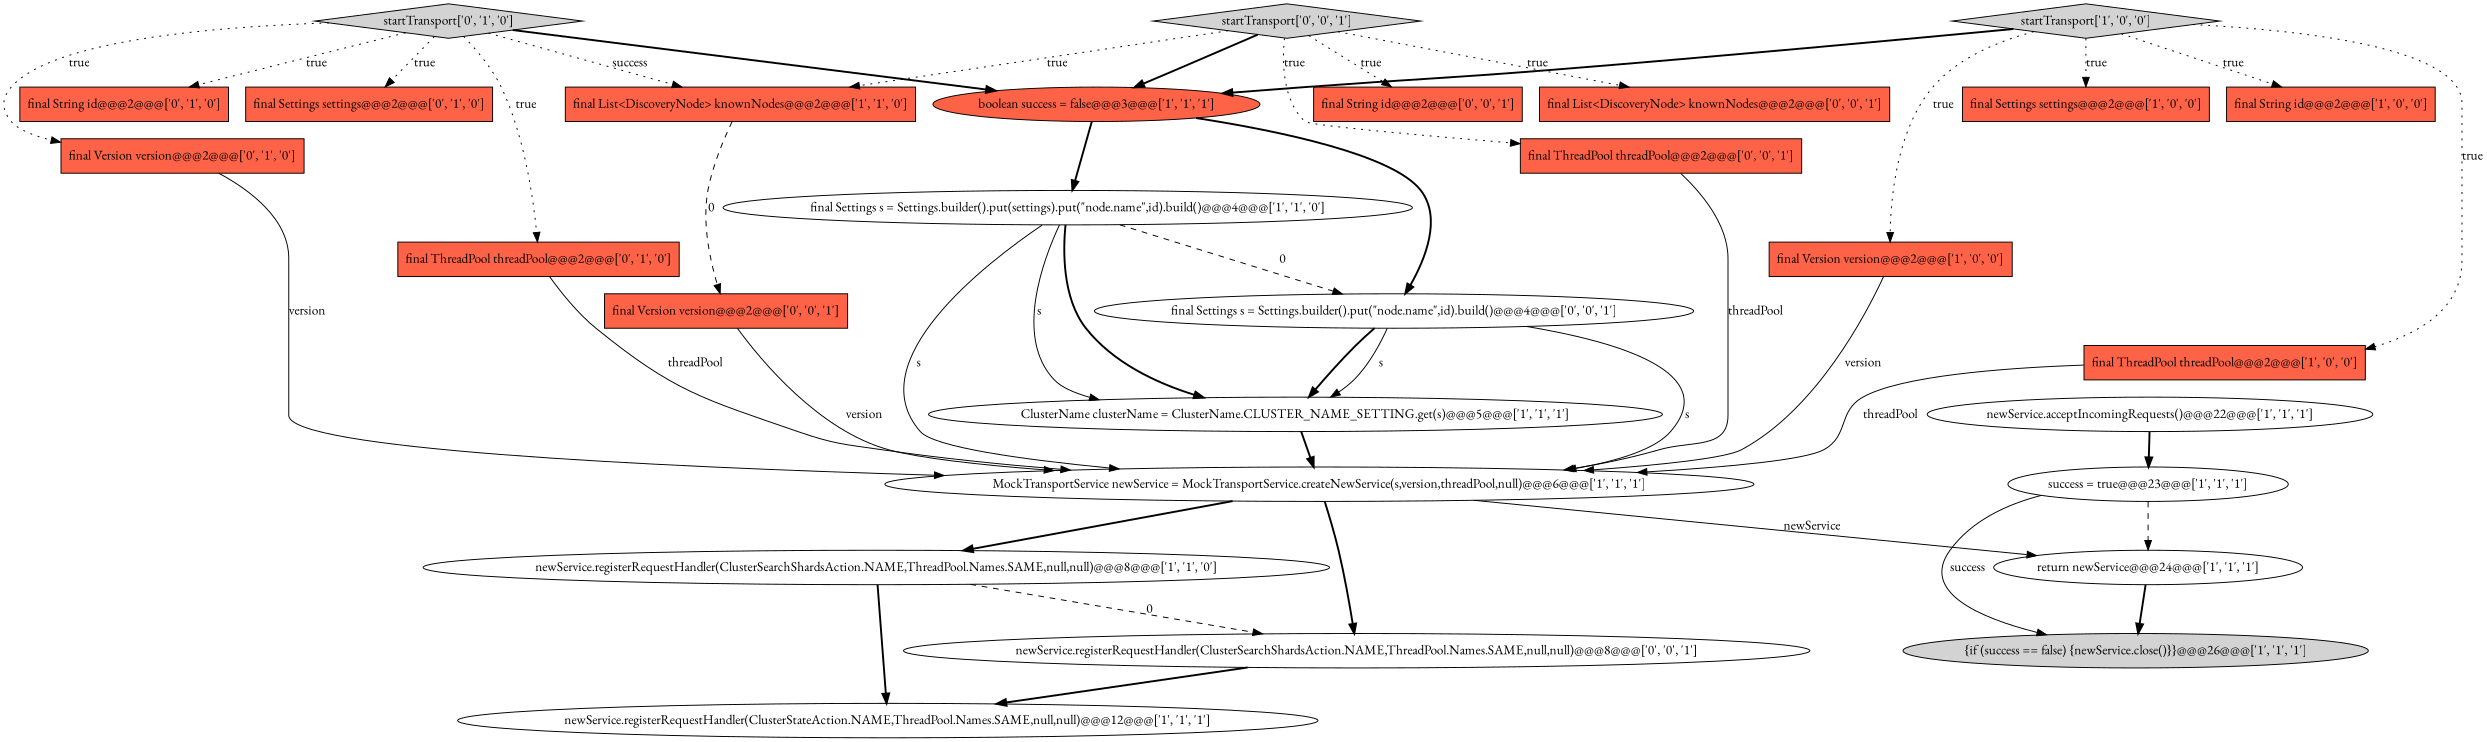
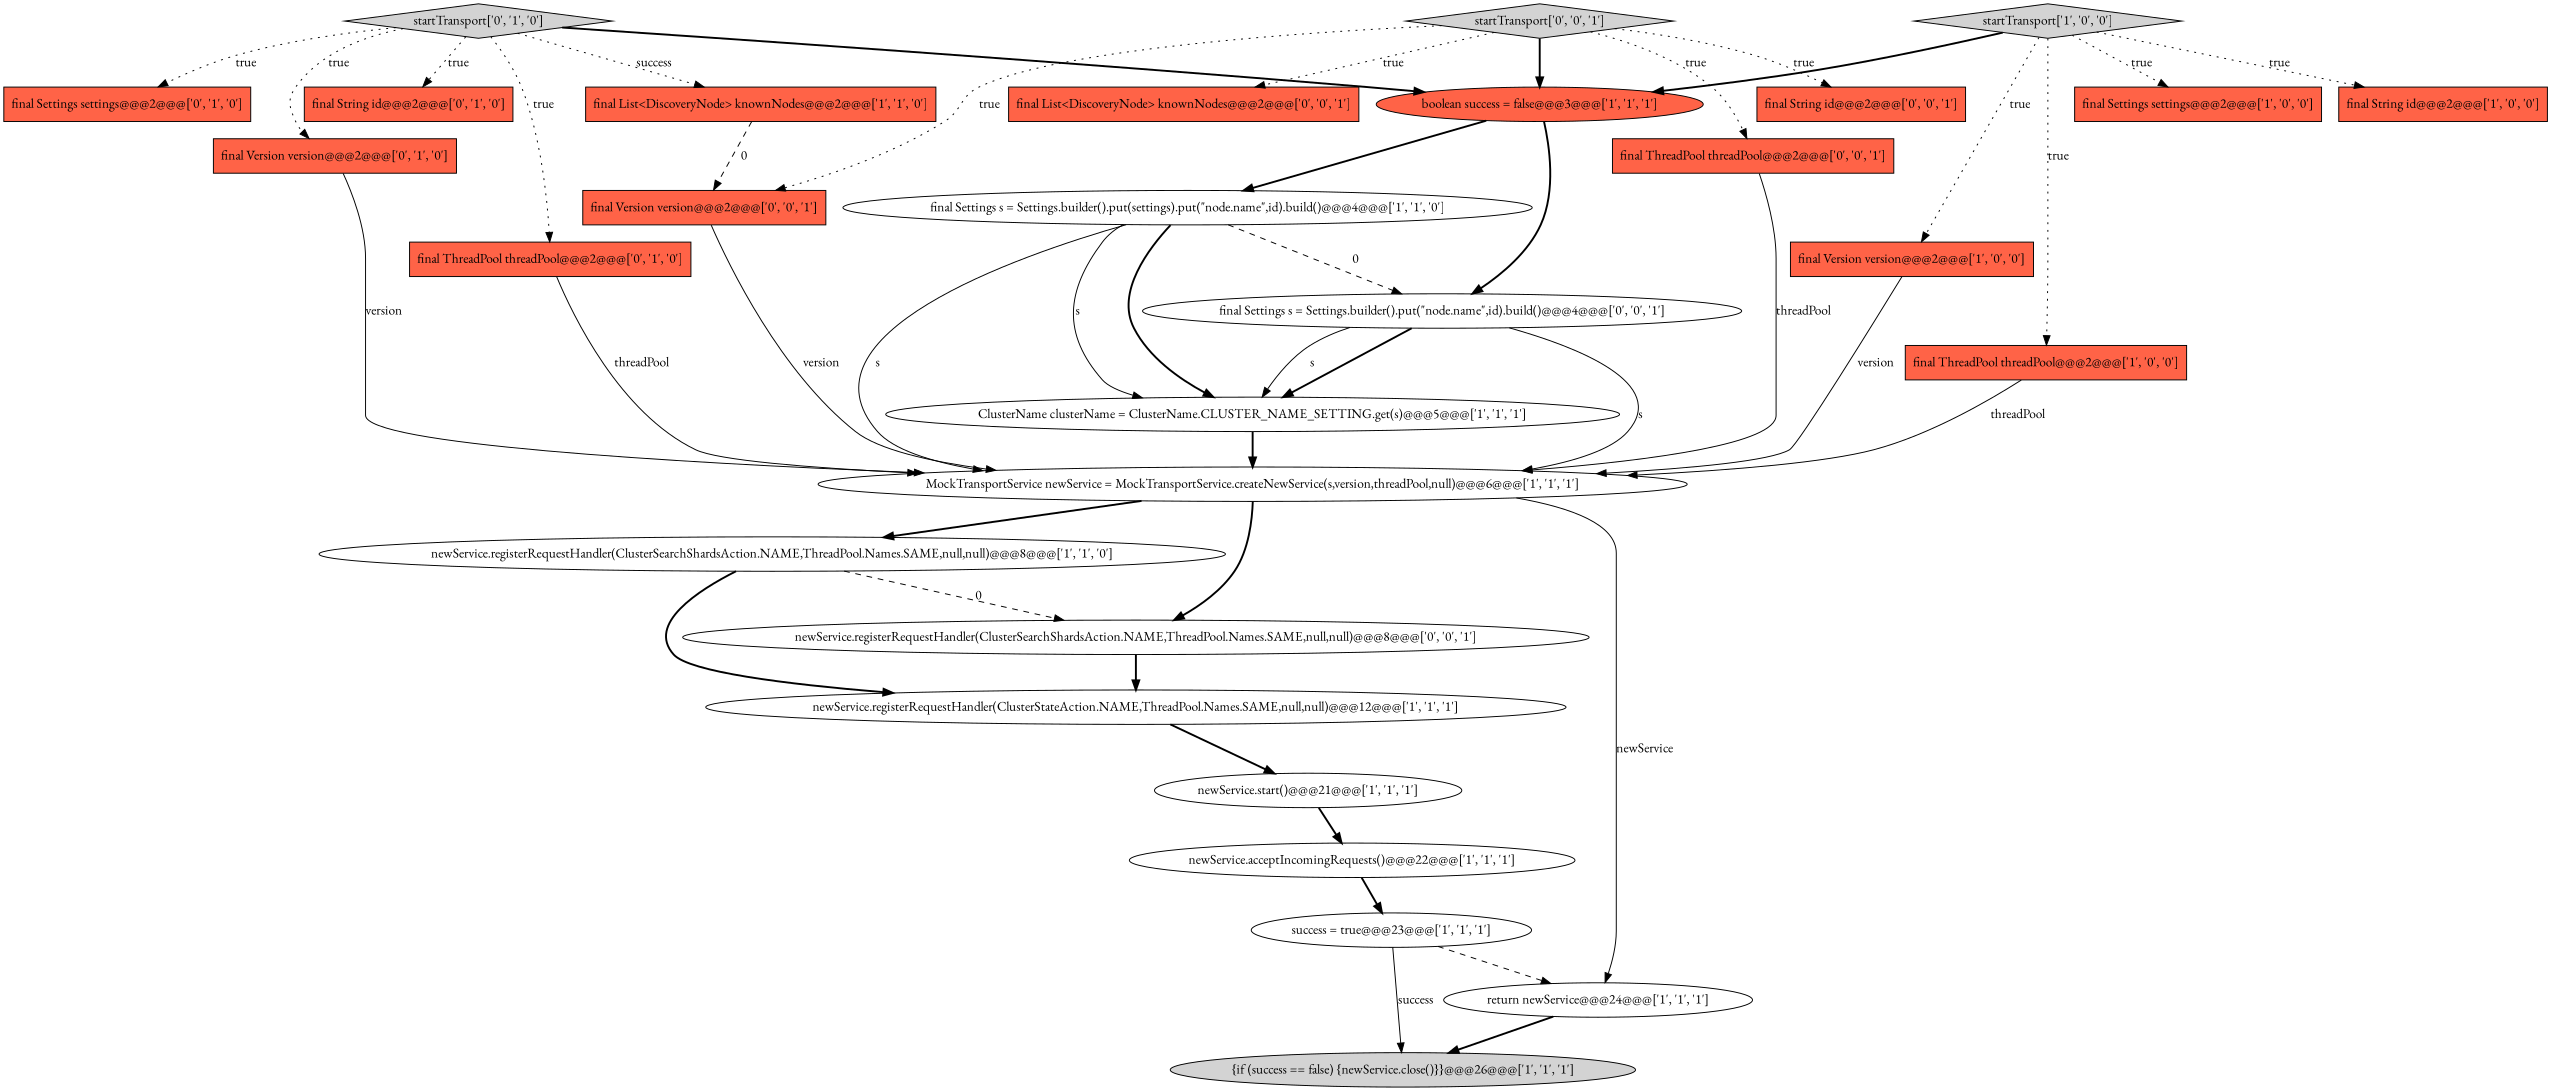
(1044, 58) -> (1098, 57)
none -> (1308, 790)
